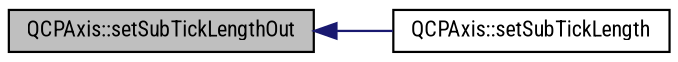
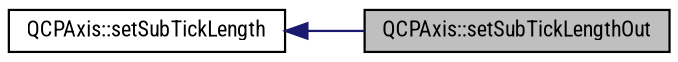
(365, 31) -> (336, 31)
